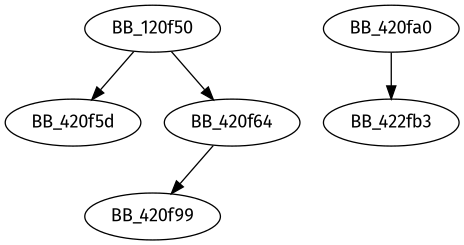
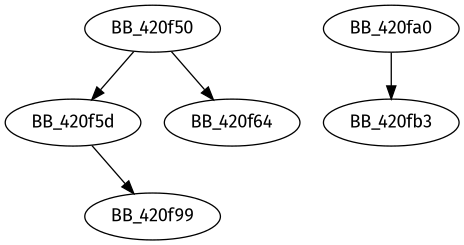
(153, 29) -> (153, 29)
(391, 123) -> (391, 123)
(197, 165) -> (108, 165)
